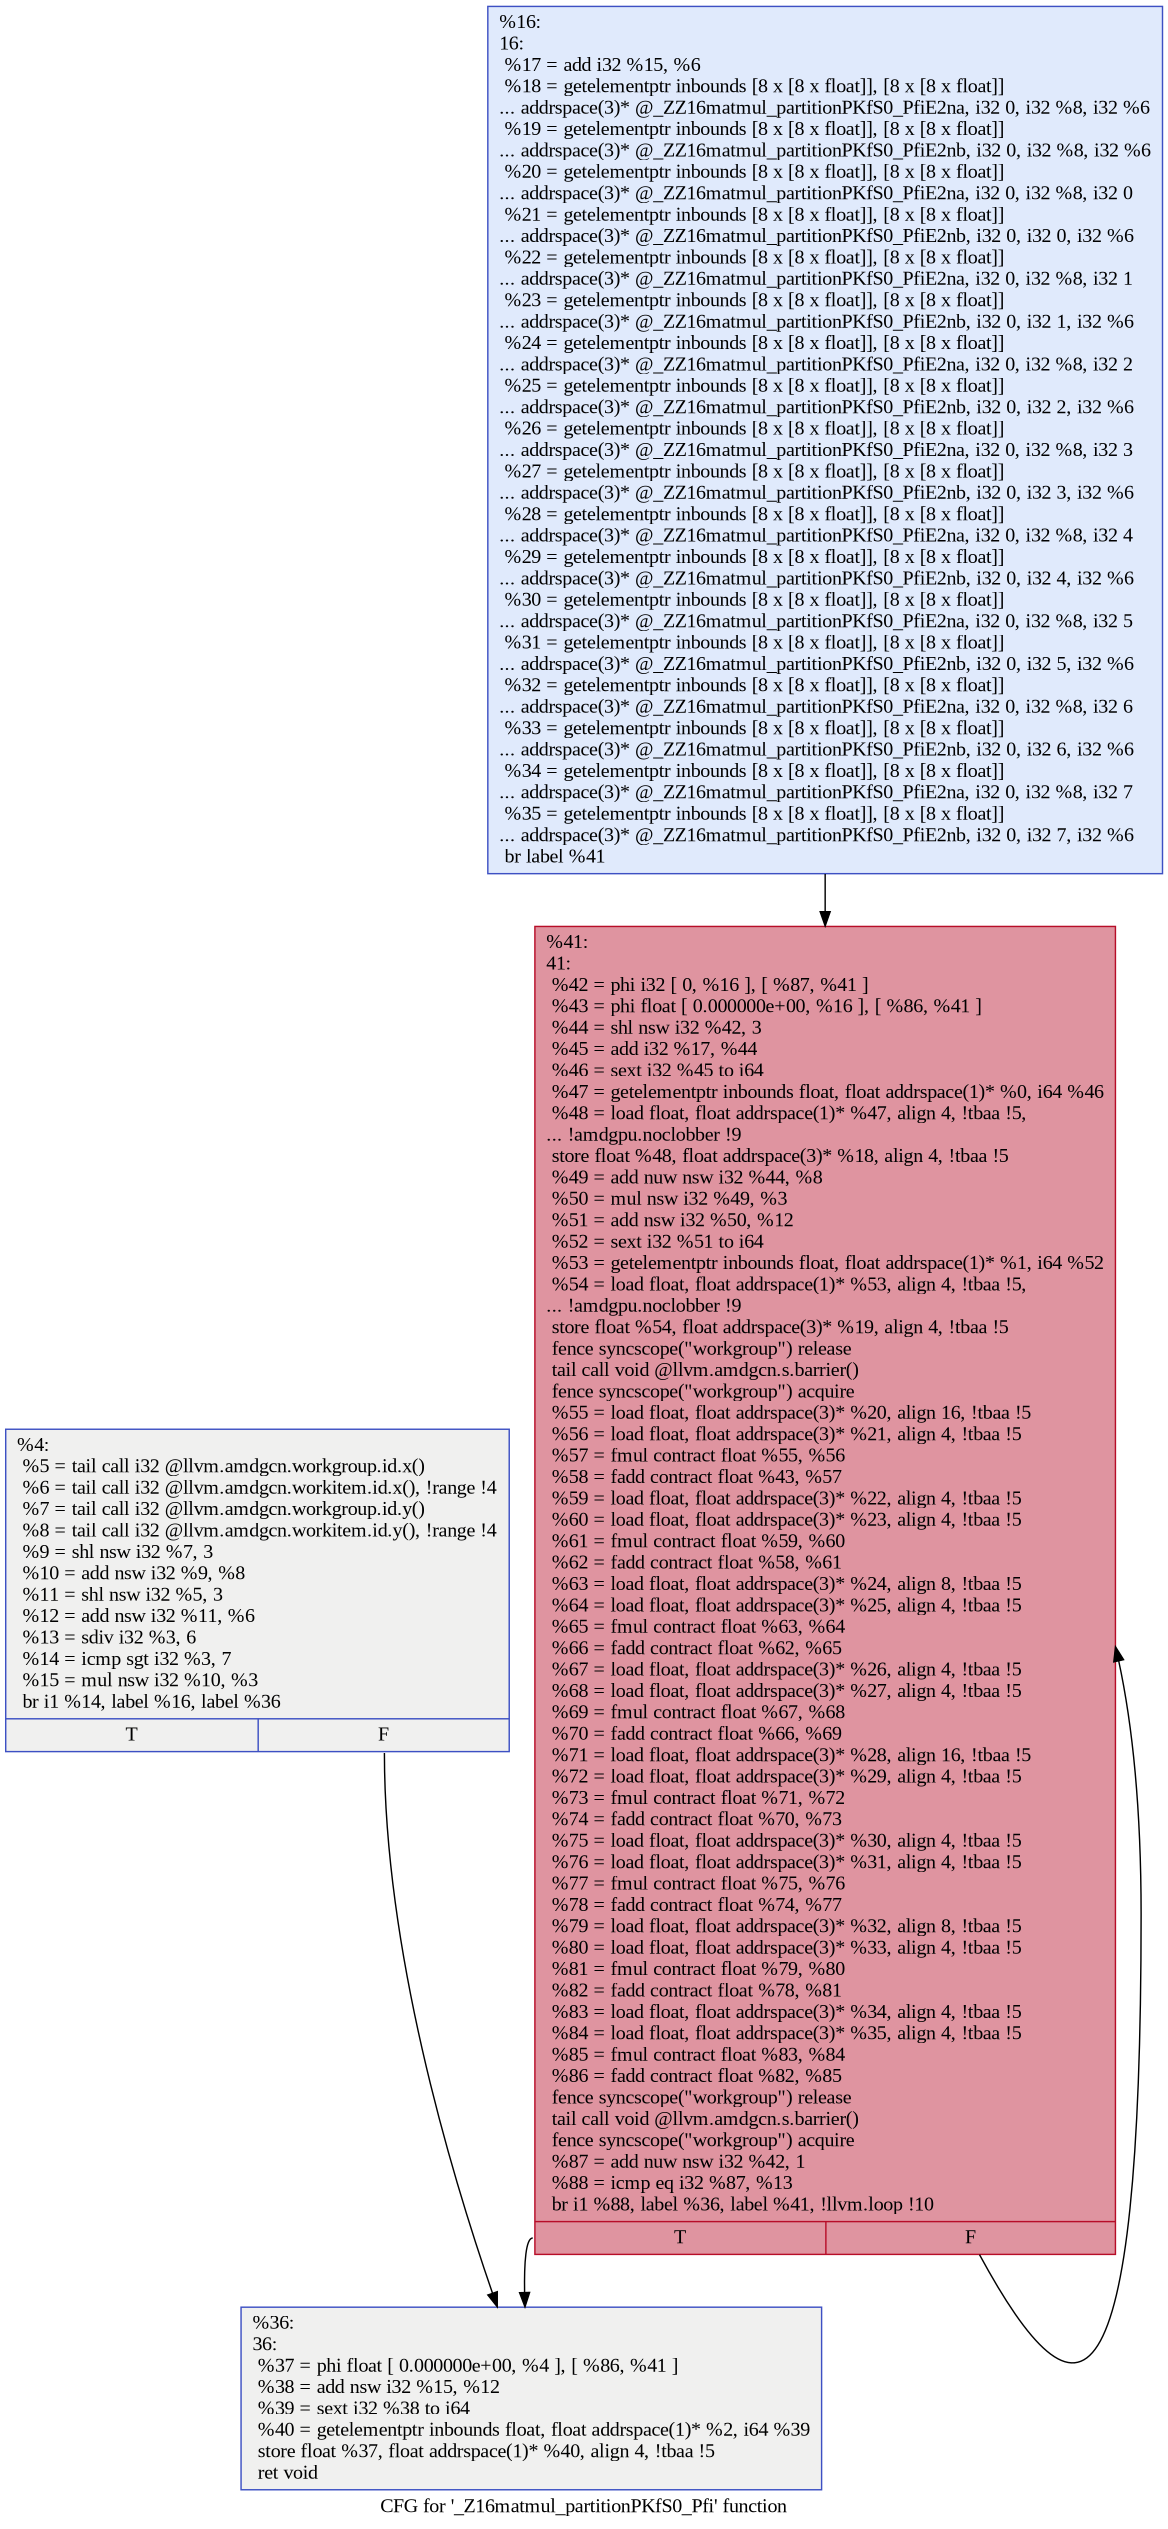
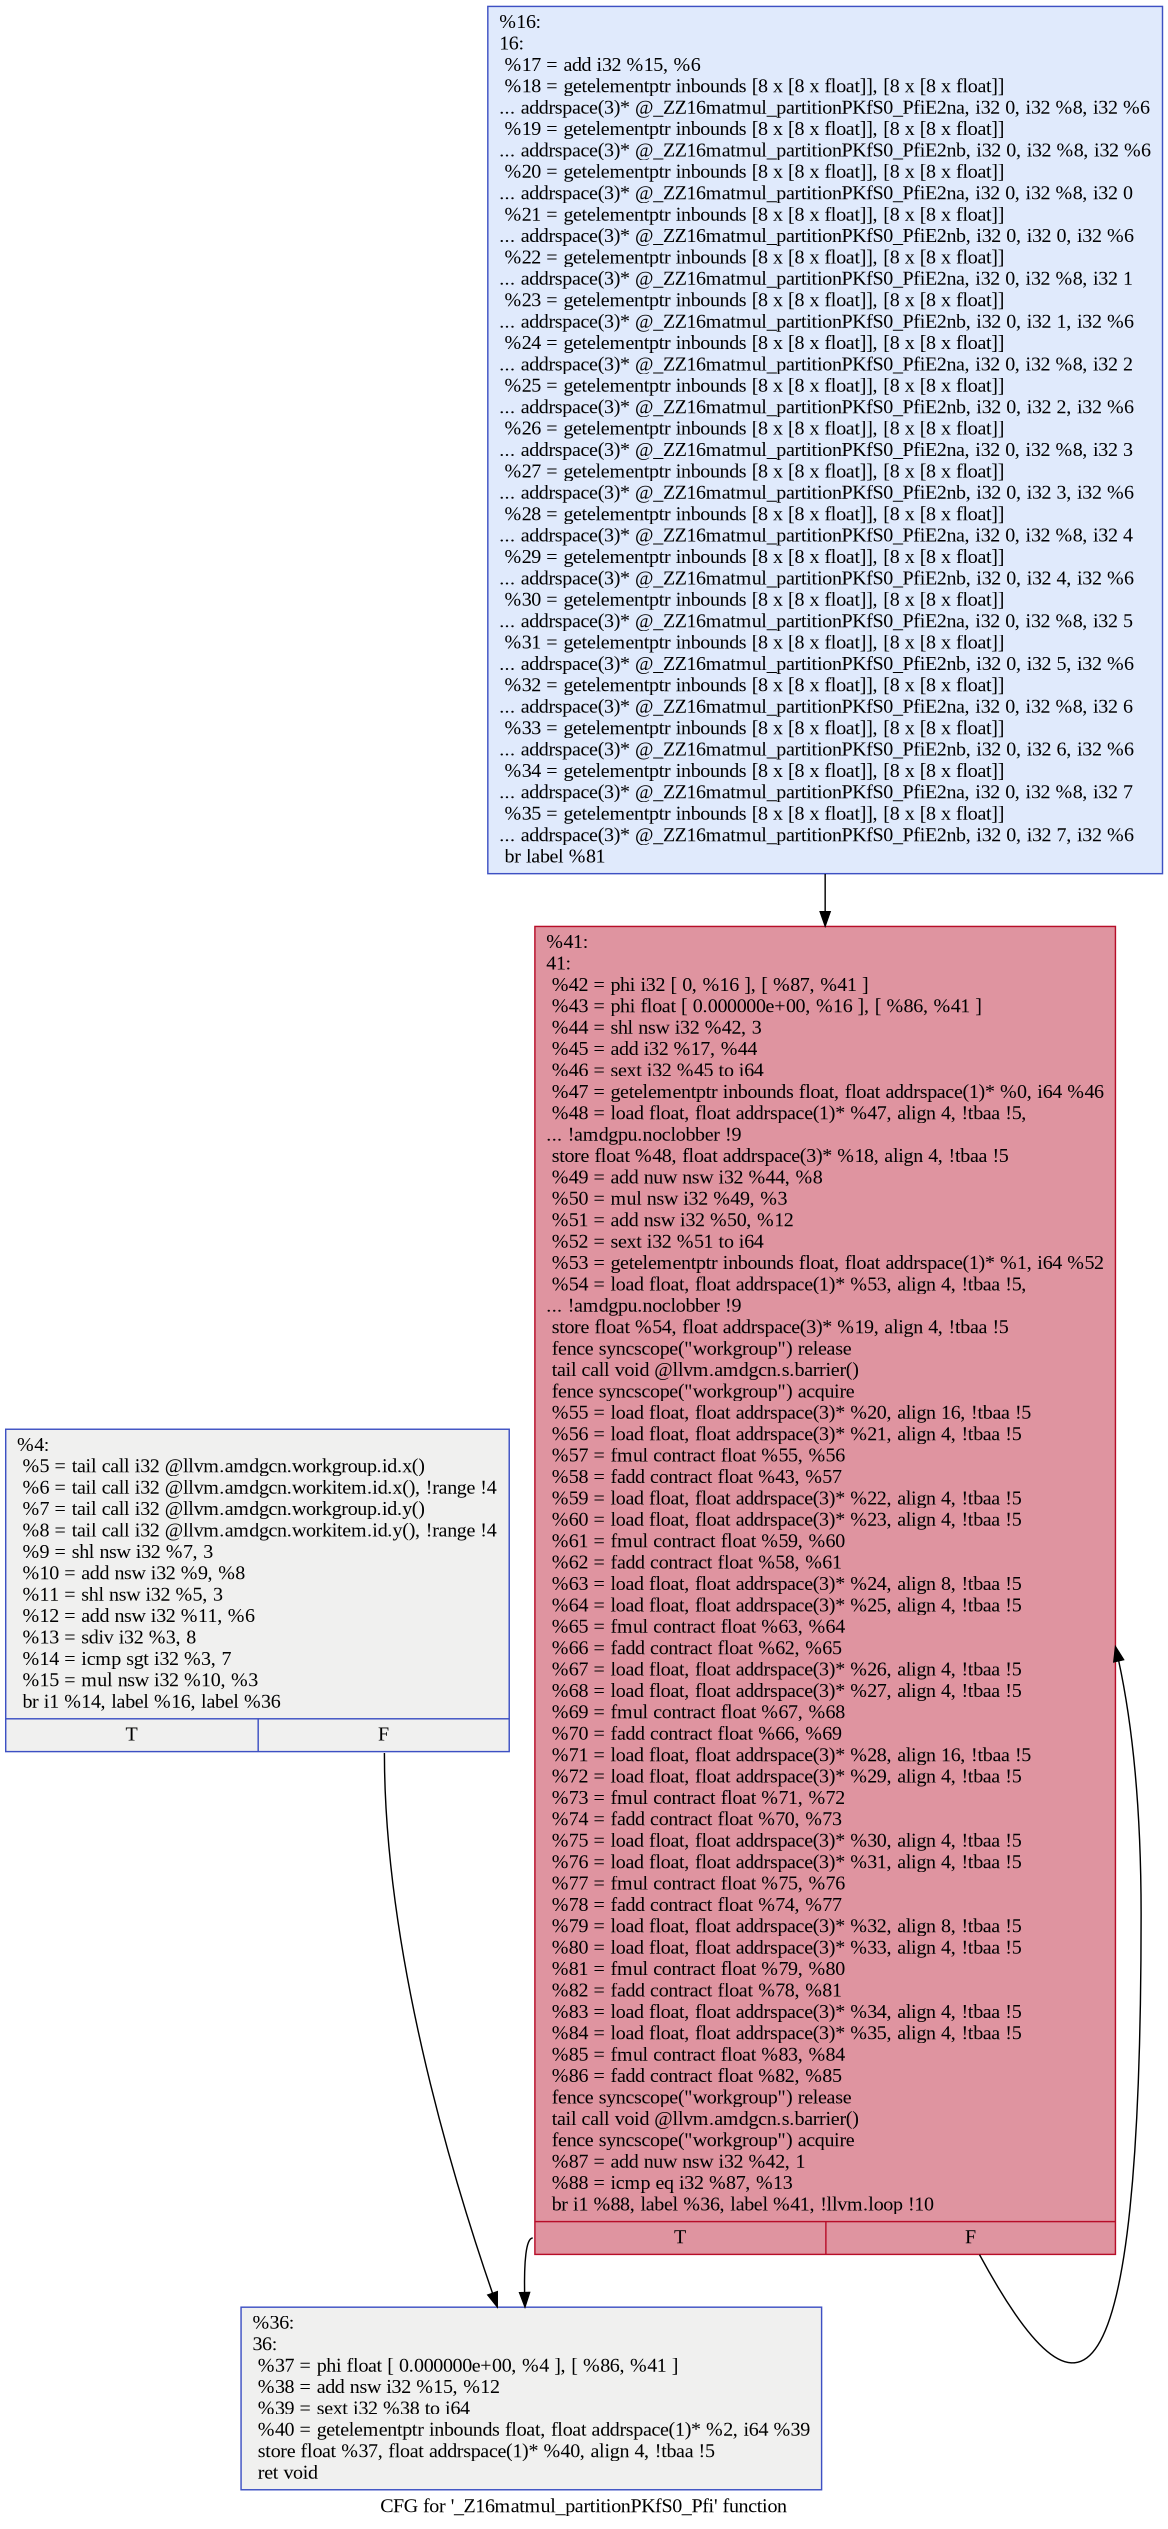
(553, 857) -> (553, 857)
(107, 1637) -> (107, 1637)
